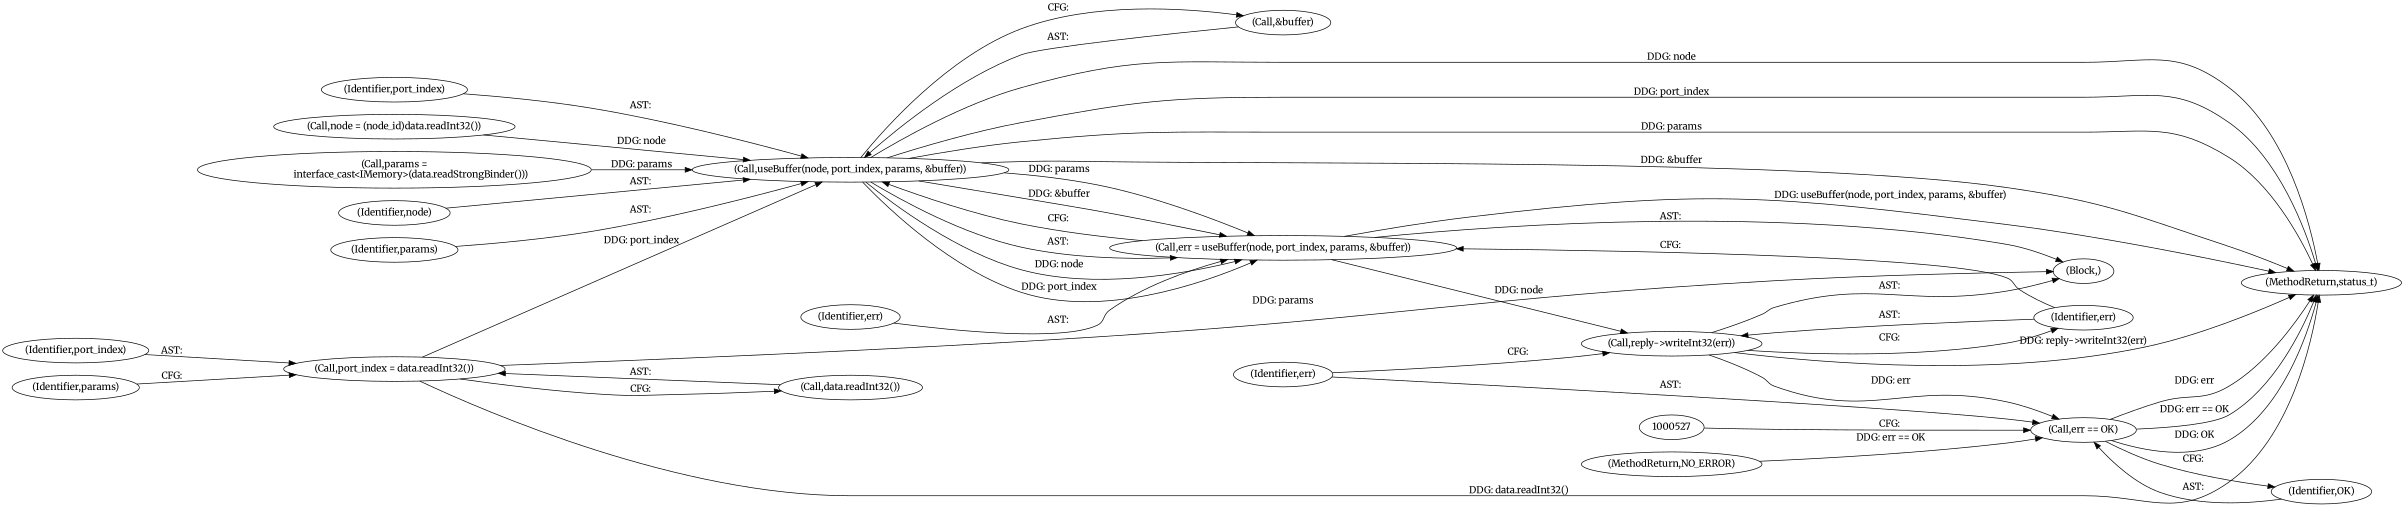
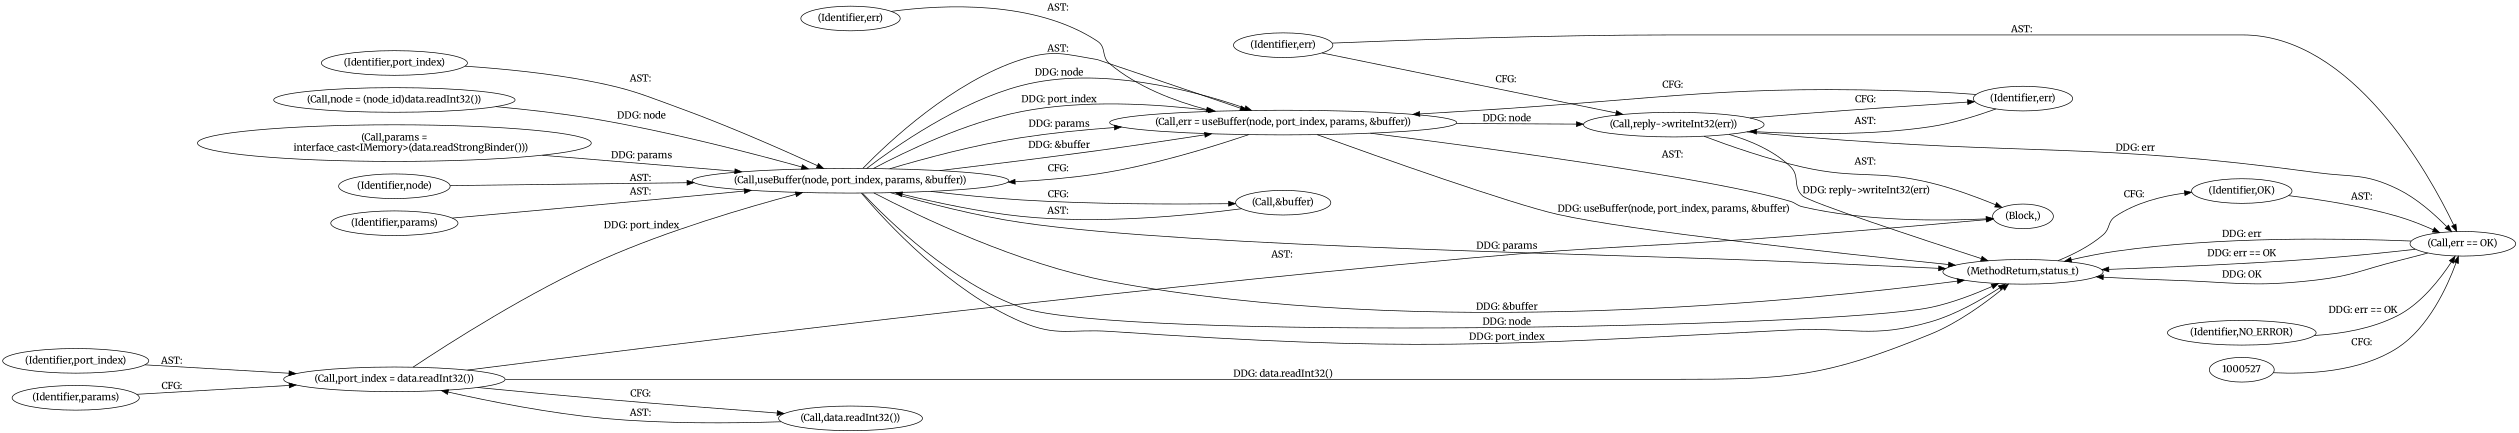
(1283, 301) -> (1283, 255)
(1672, 464) -> (2242, 333)
(2185, 471) -> (2115, 217)
